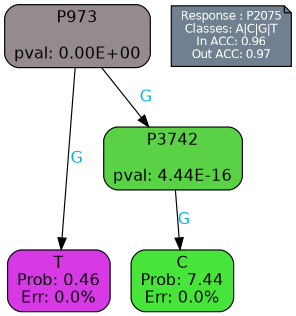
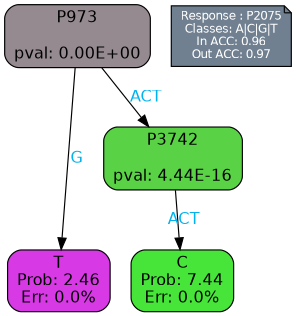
(146, 97) -> (146, 97)
(184, 220) -> (184, 220)
(59, 281) -> (59, 281)
